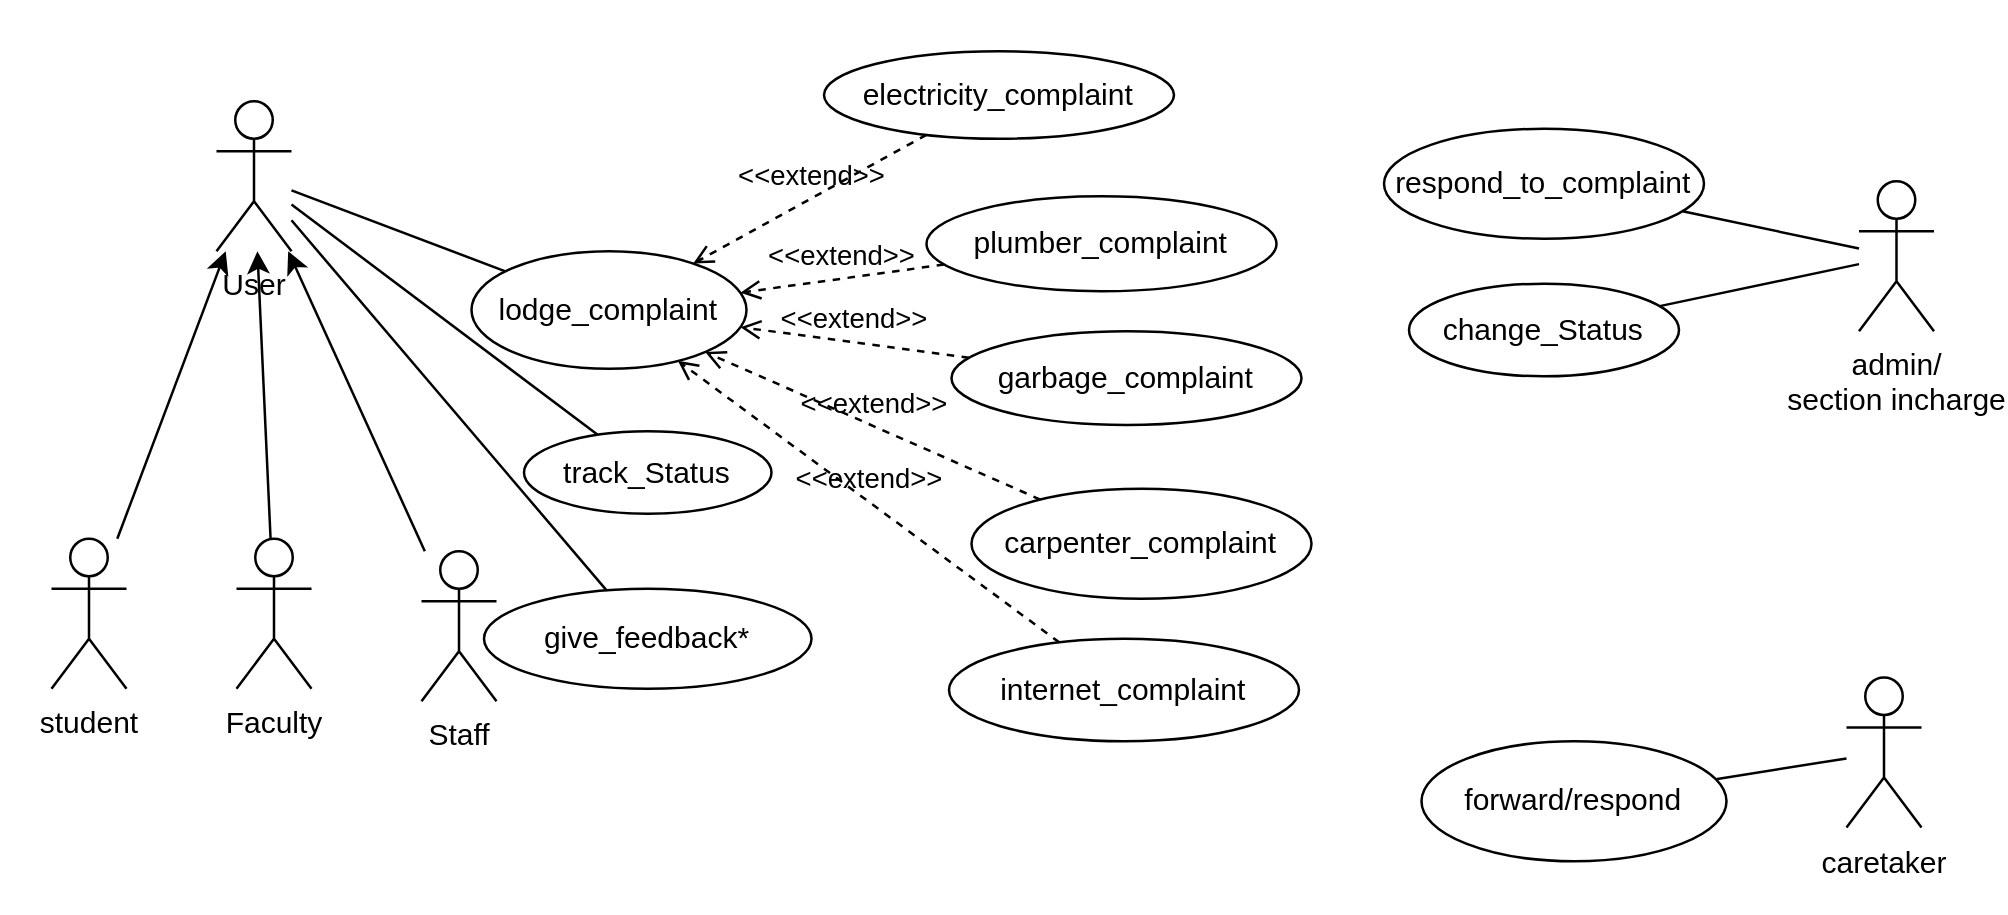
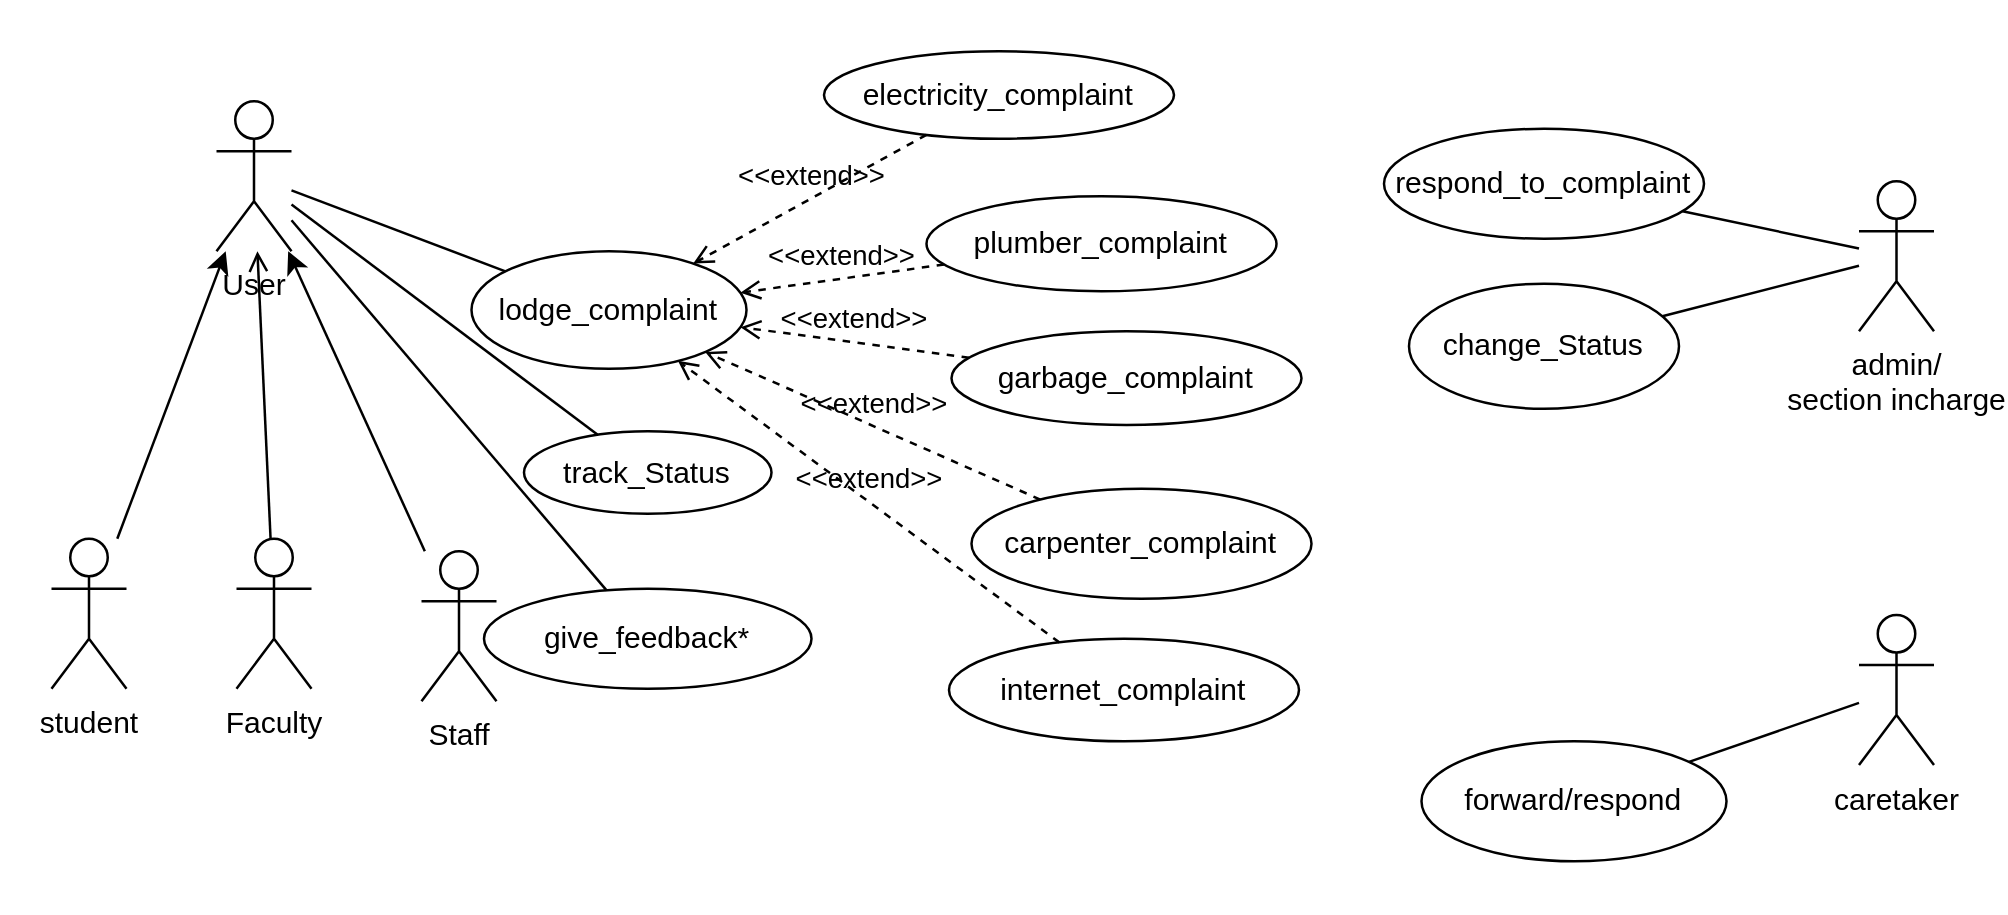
(258, 269) -> (258, 265)
(1544, 330) -> (1544, 346)
(1884, 753) -> (1896, 690)
